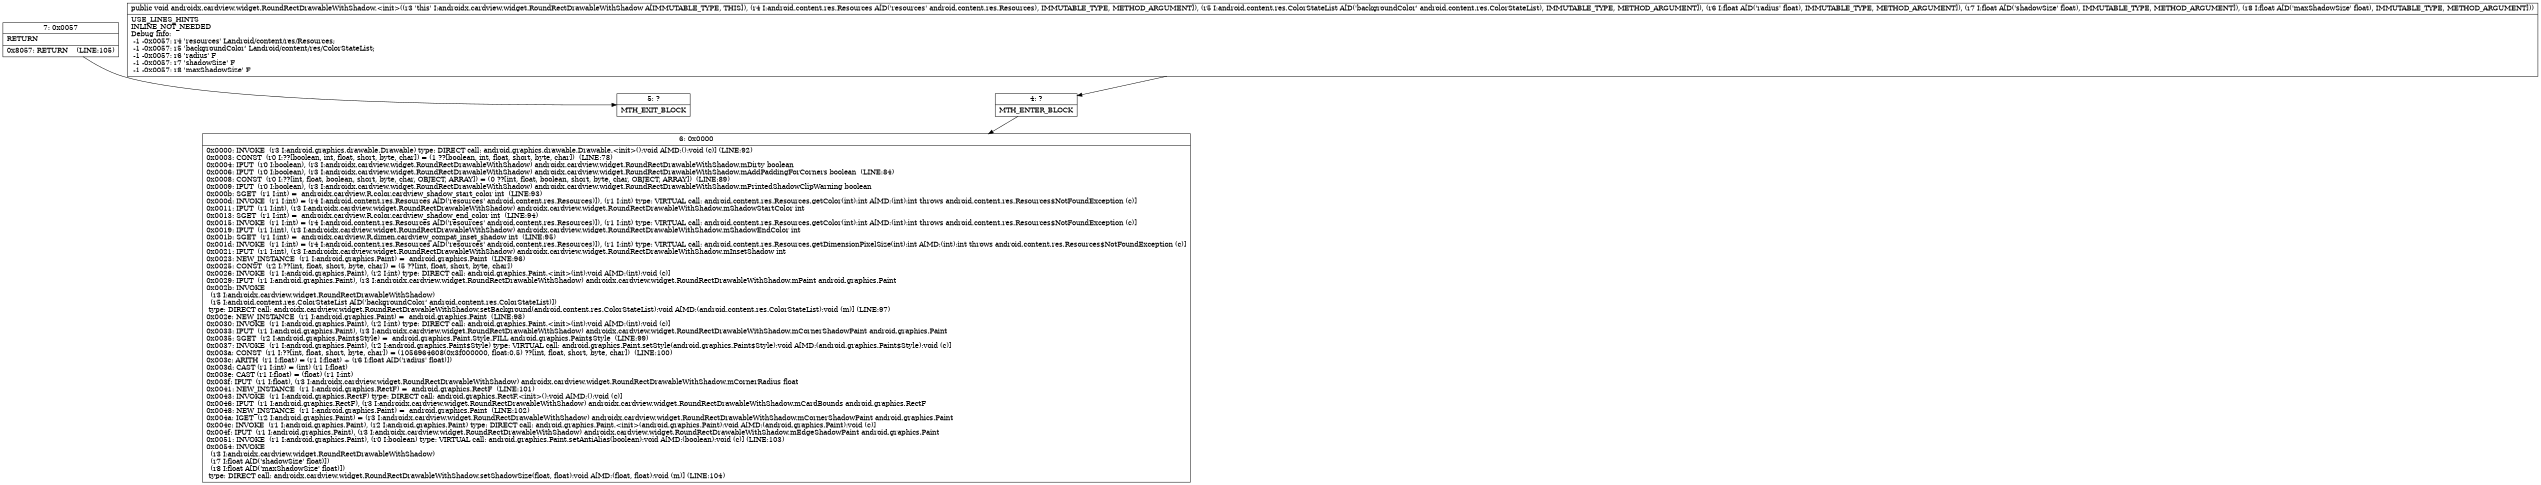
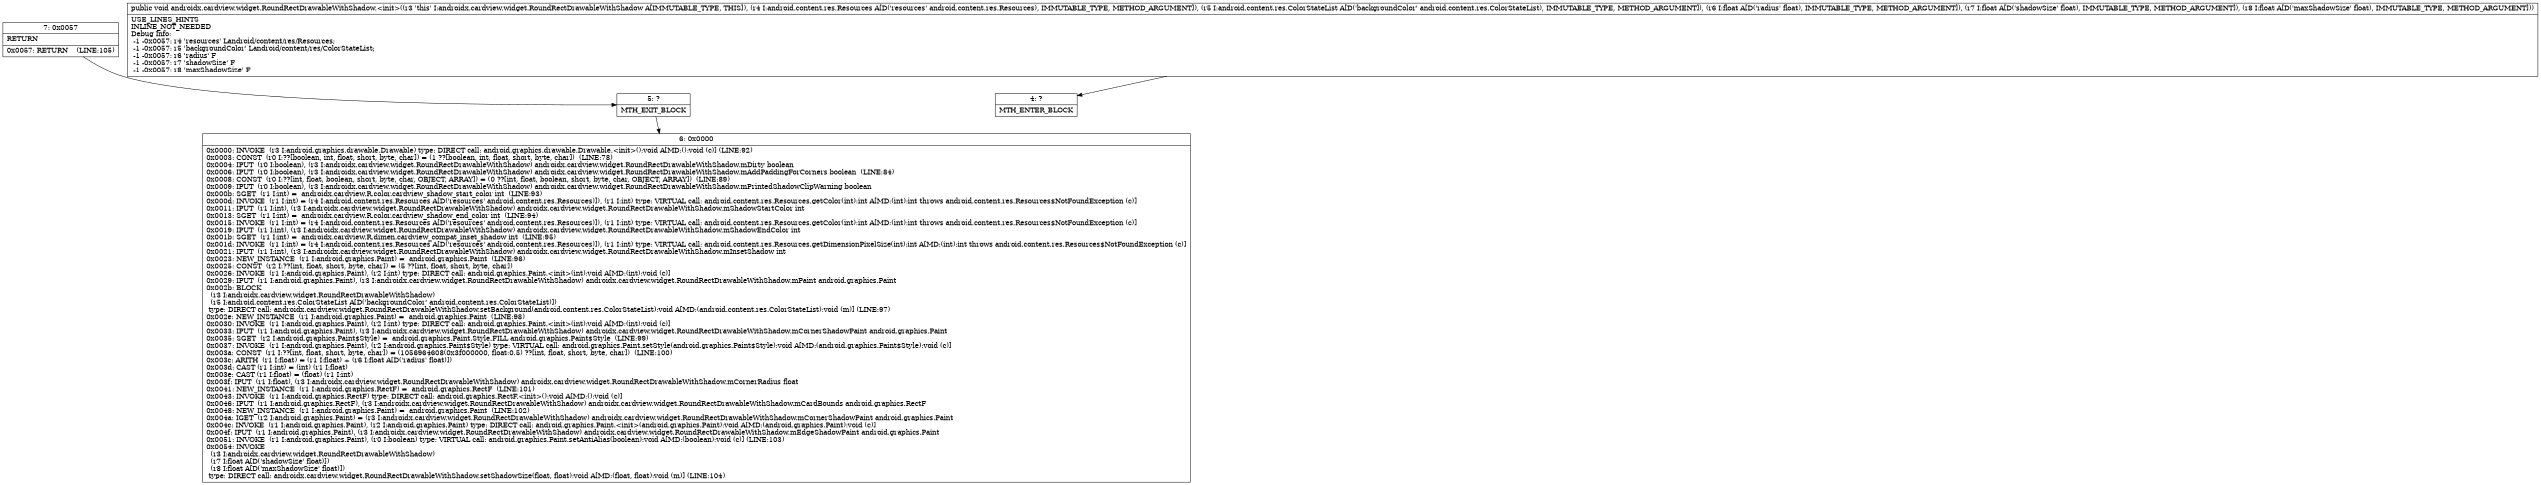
(61, 51) -> (61, 51)
(1005, 124) -> (657, 123)
(238, 288) -> (236, 288)
